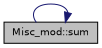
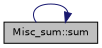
(51, 33) -> (51, 33)
